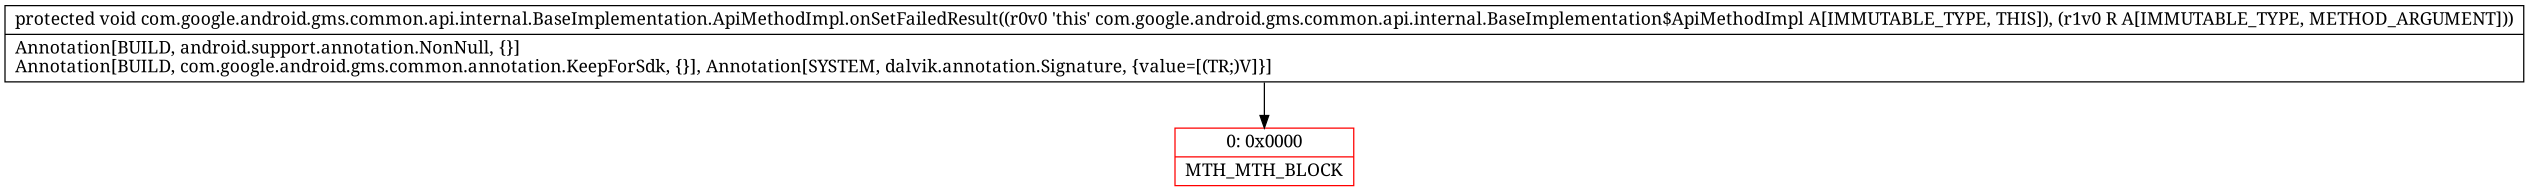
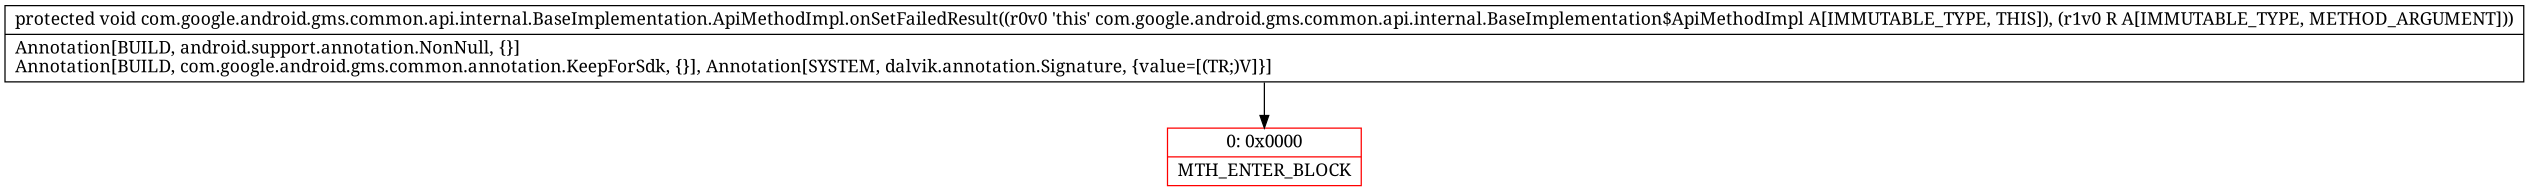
(1264, 171) -> (1264, 171)
